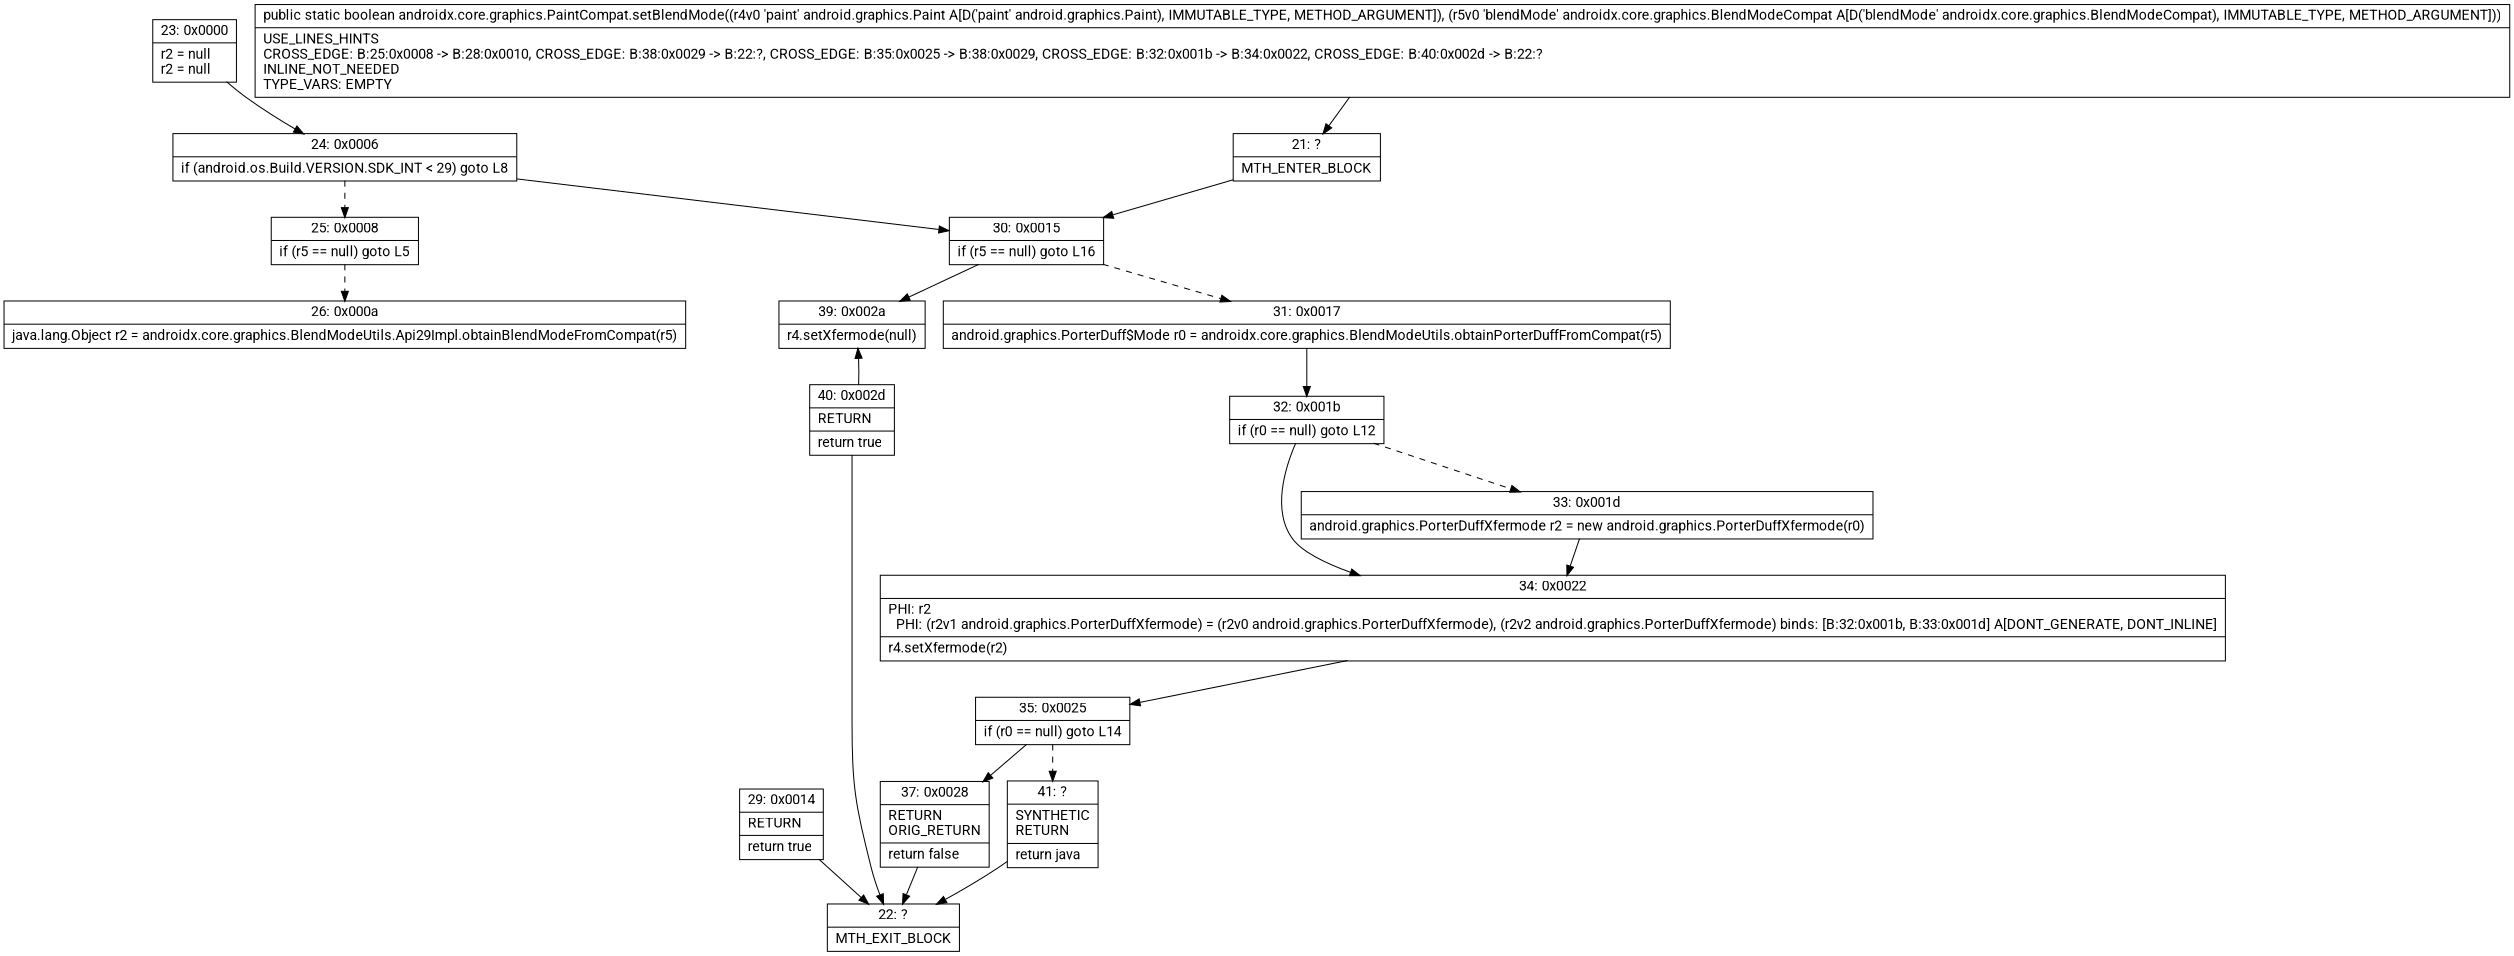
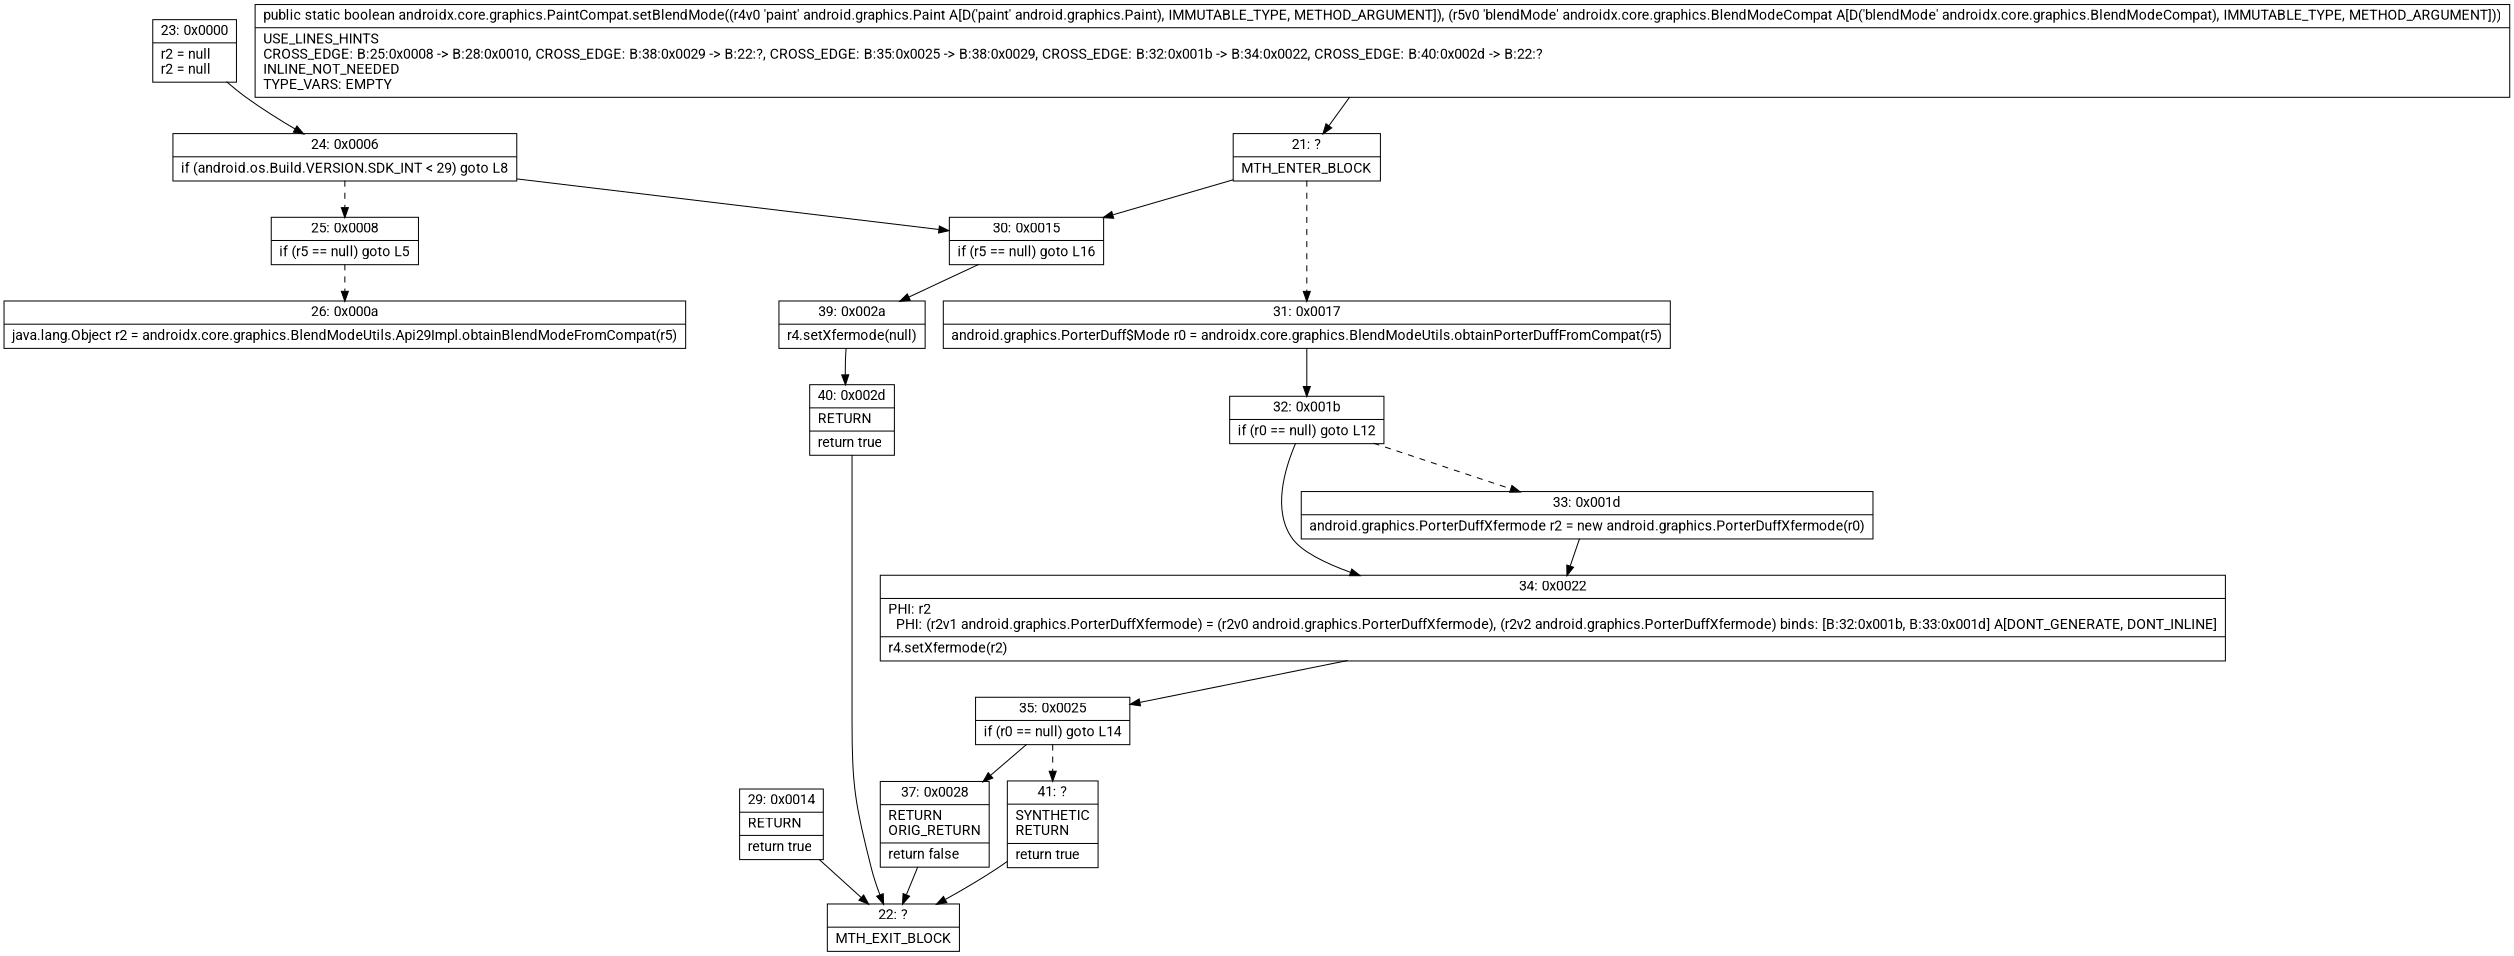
(1162, 281) -> (1307, 236)
(859, 372) -> (845, 361)
(1048, 855) -> (1048, 855)
